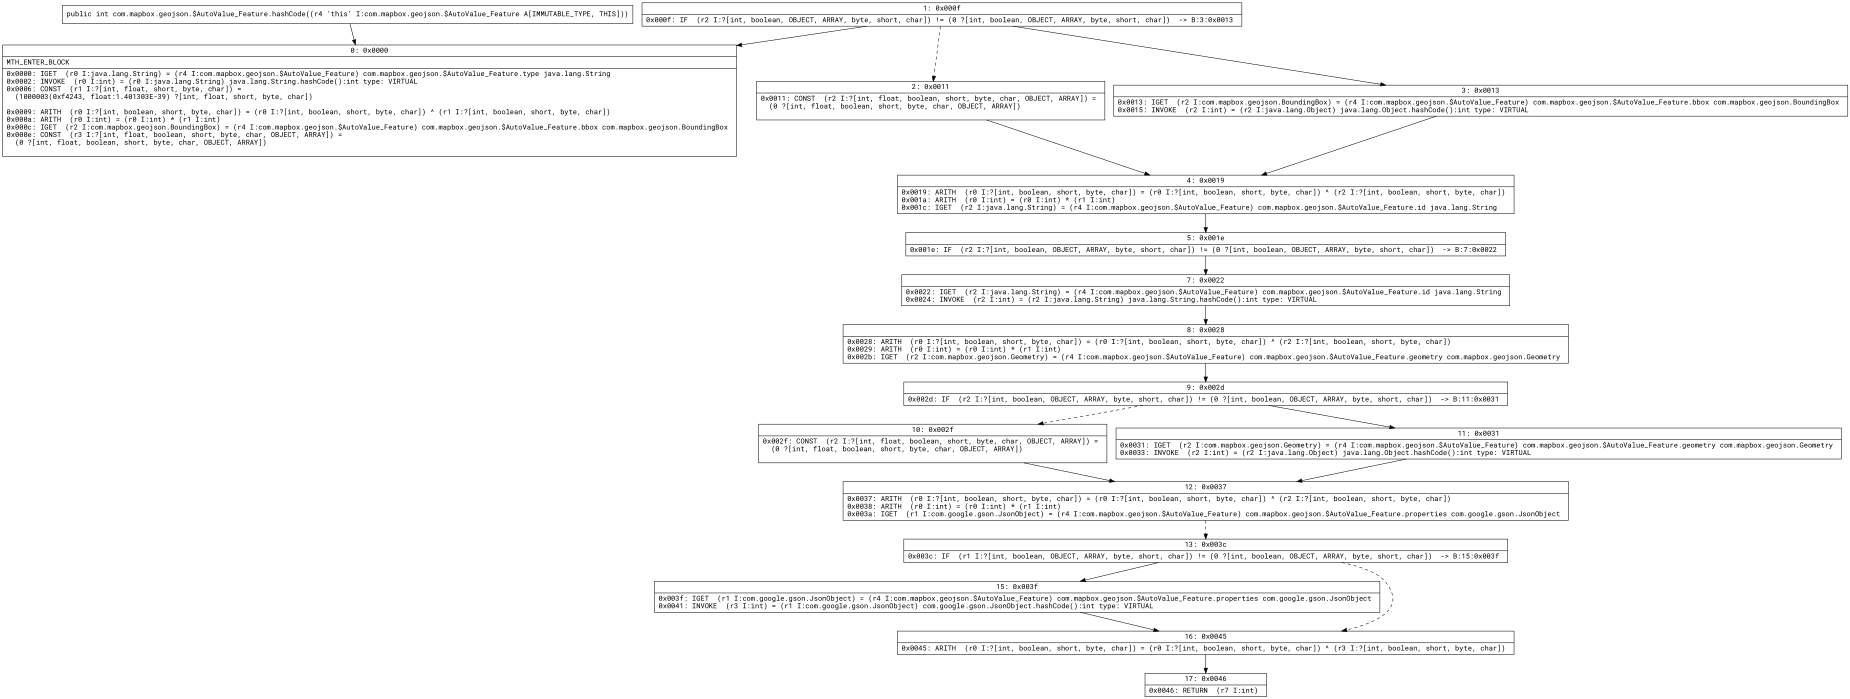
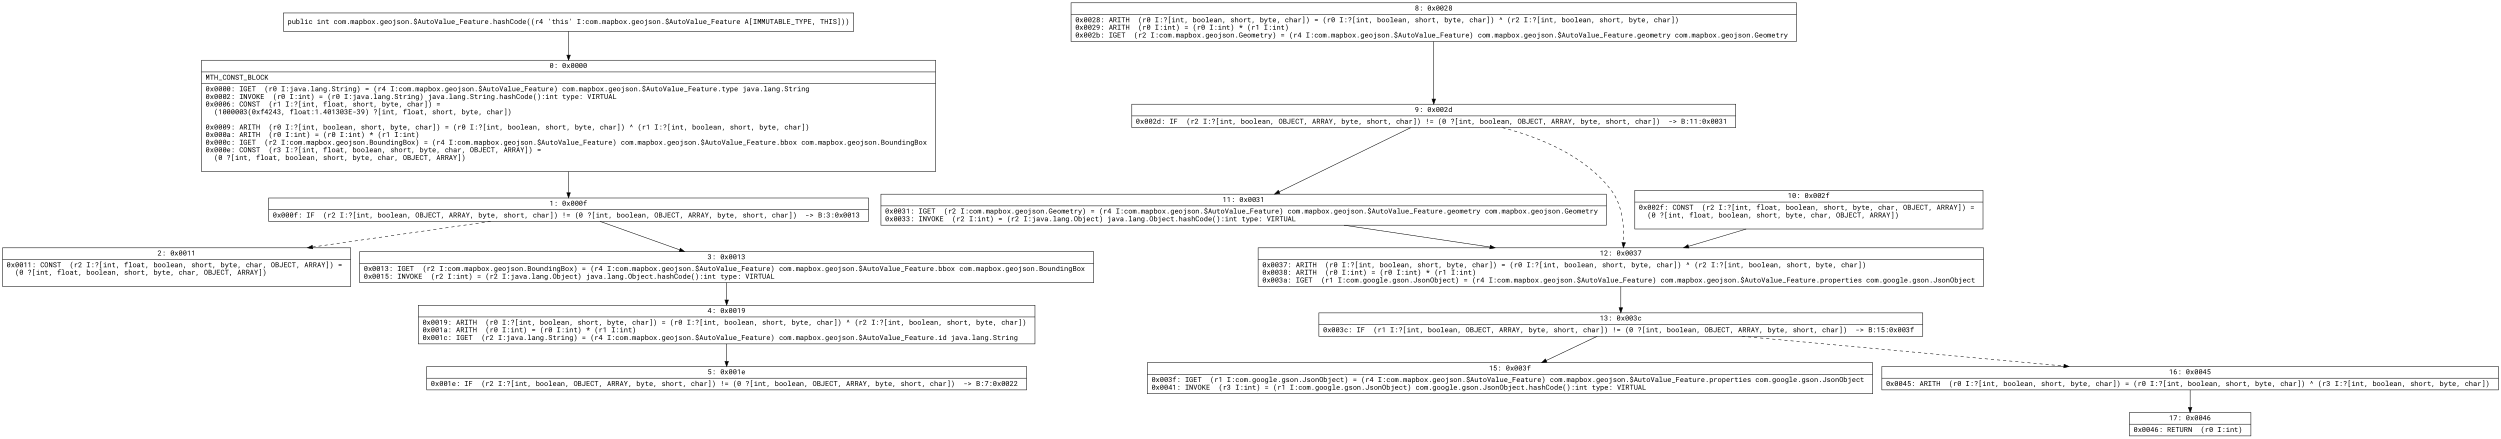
(804, 35) -> (569, 182)
(38, 62) -> (237, 78)
(1066, 147) -> none
(1206, 290) -> none
(1093, 414) -> (1585, 165)
(1206, 527) -> (1621, 297)
(1117, 621) -> none
(1206, 691) -> (2190, 430)
